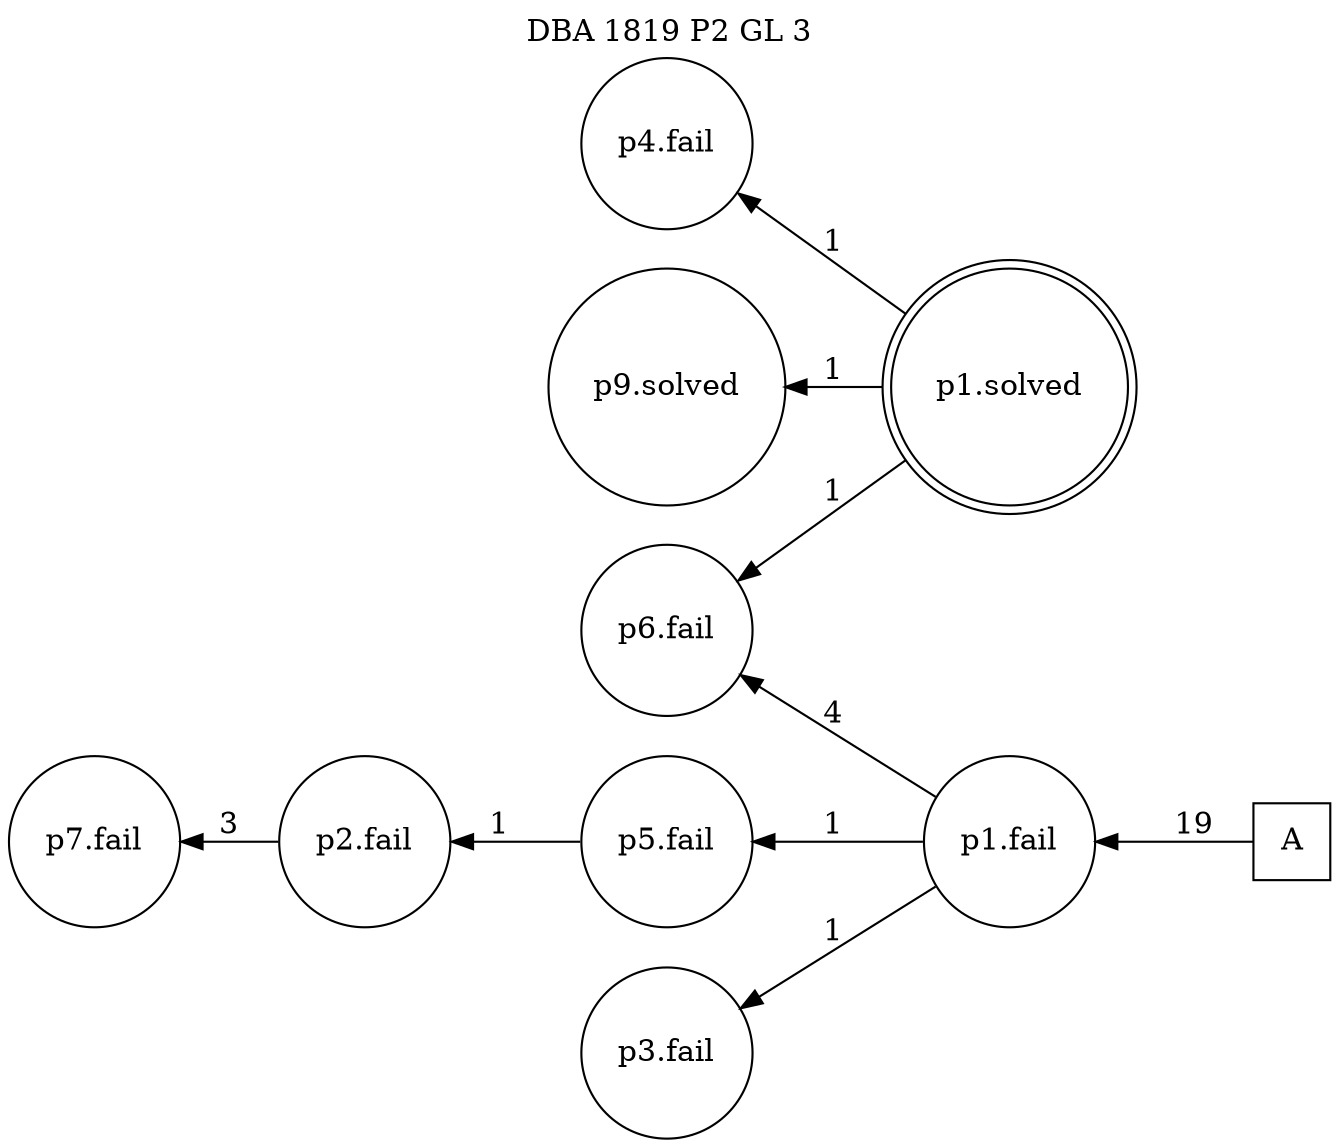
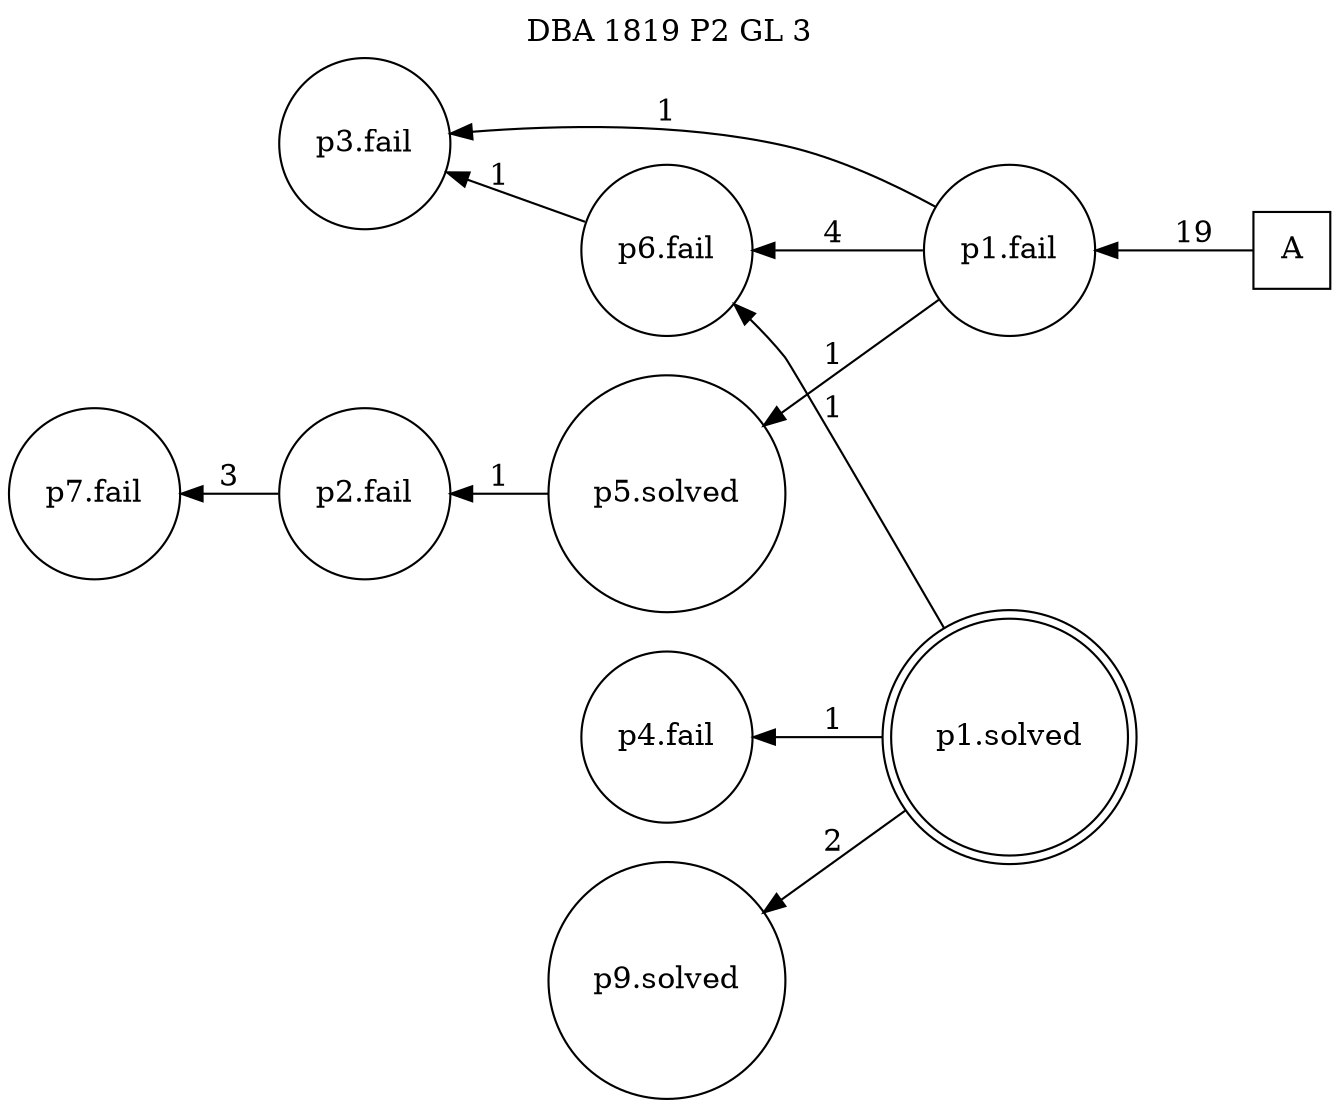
none -> (526, 201)
(834, 371) -> (834, 843)
(667, 842) -> (667, 494)
